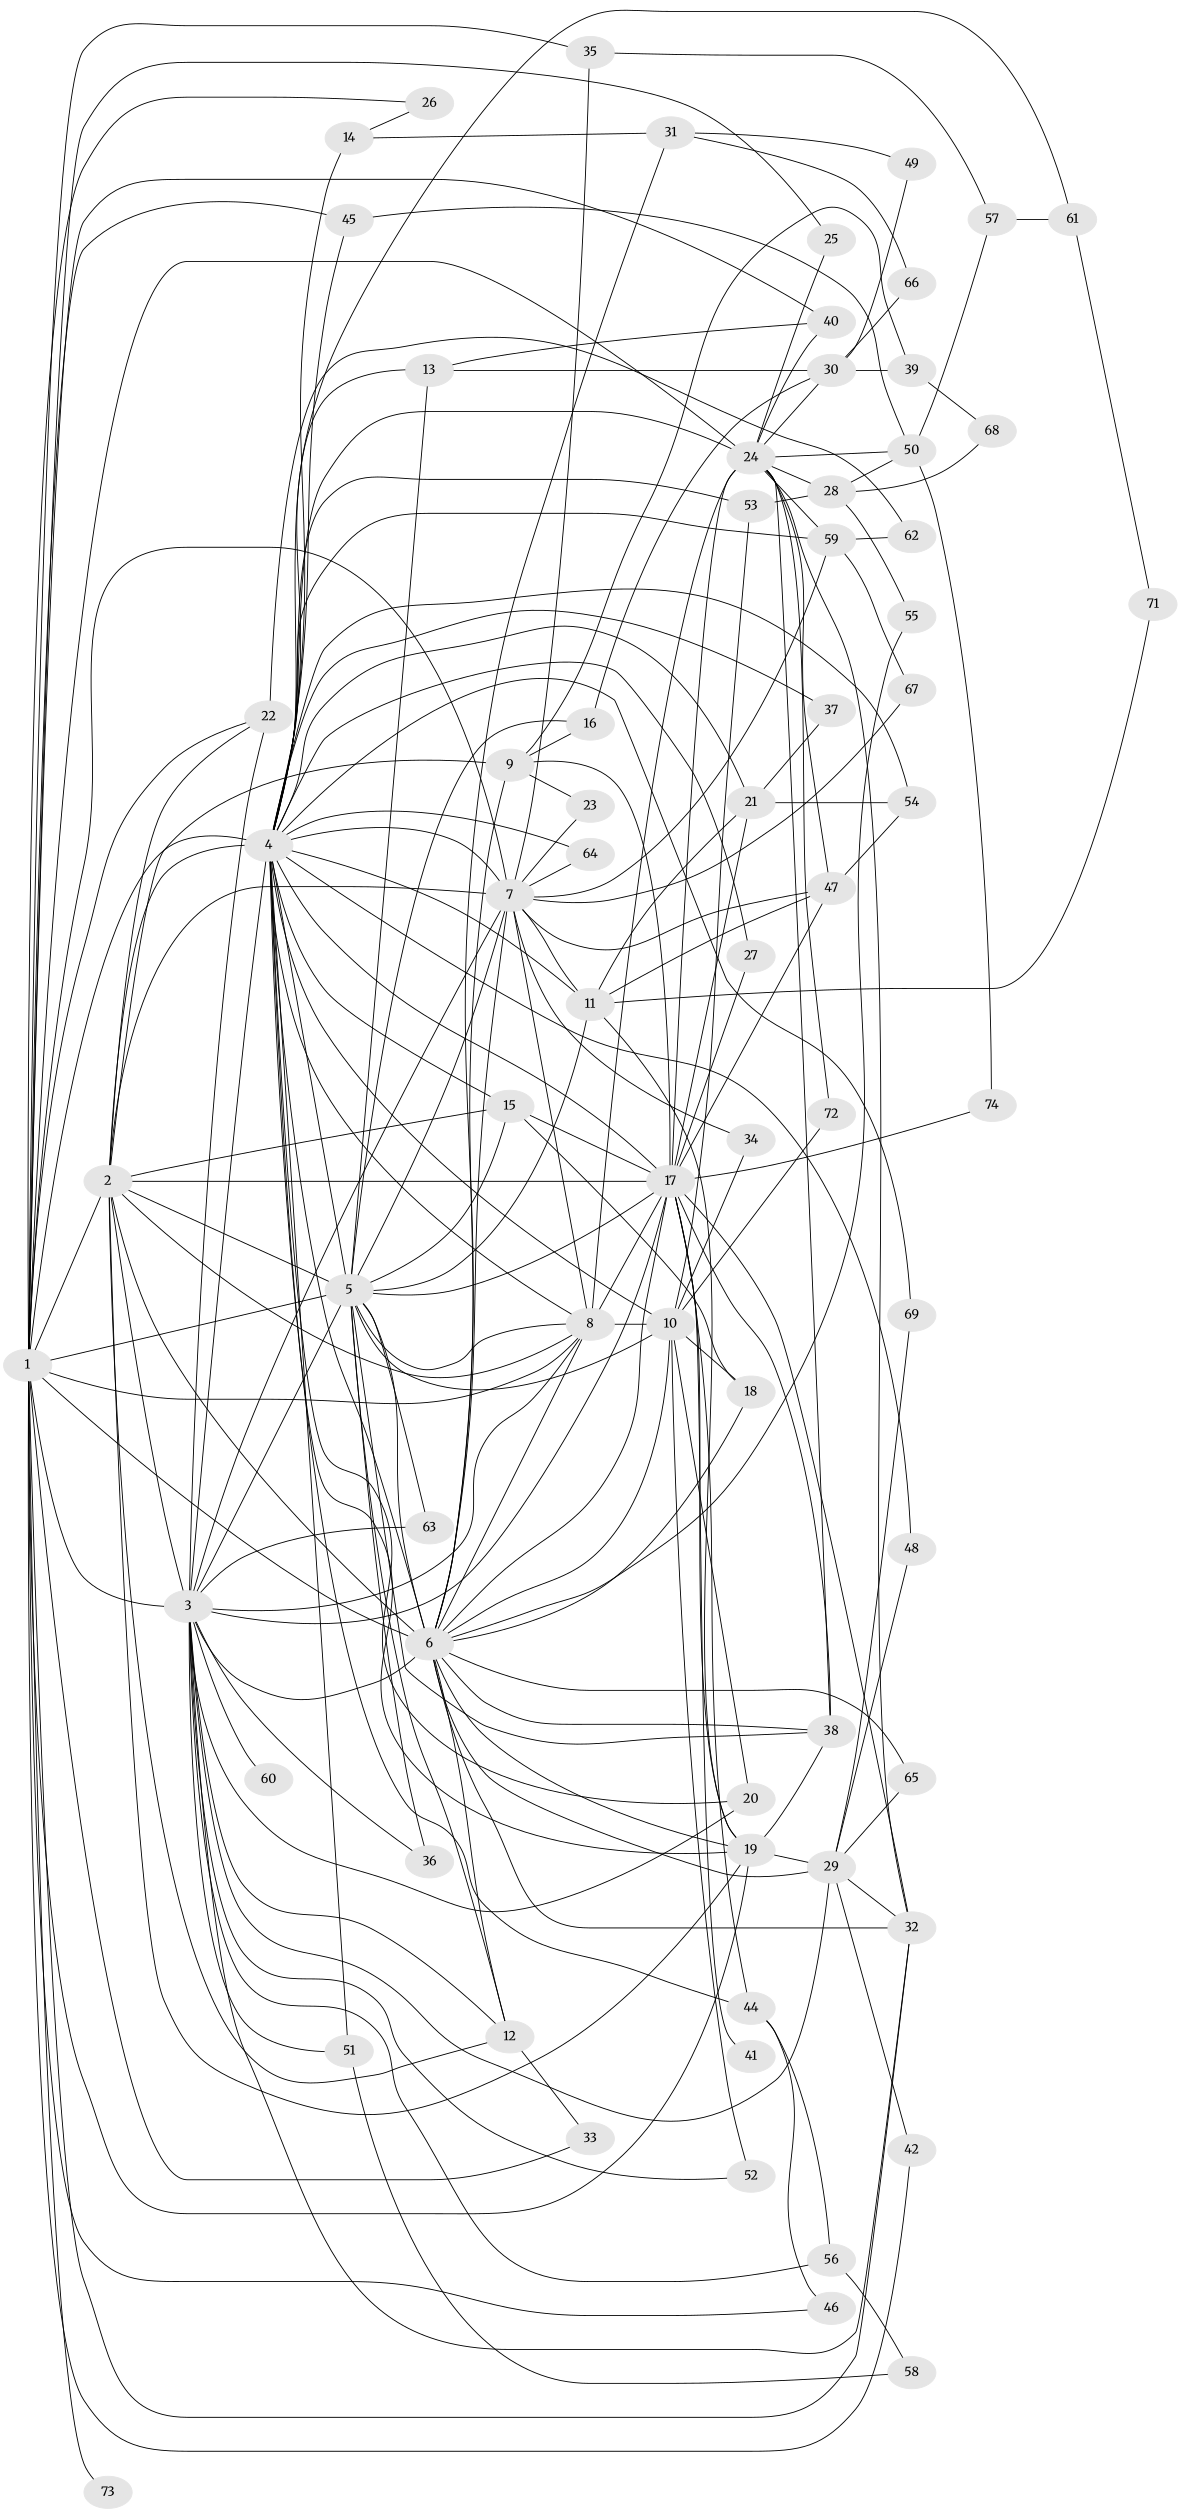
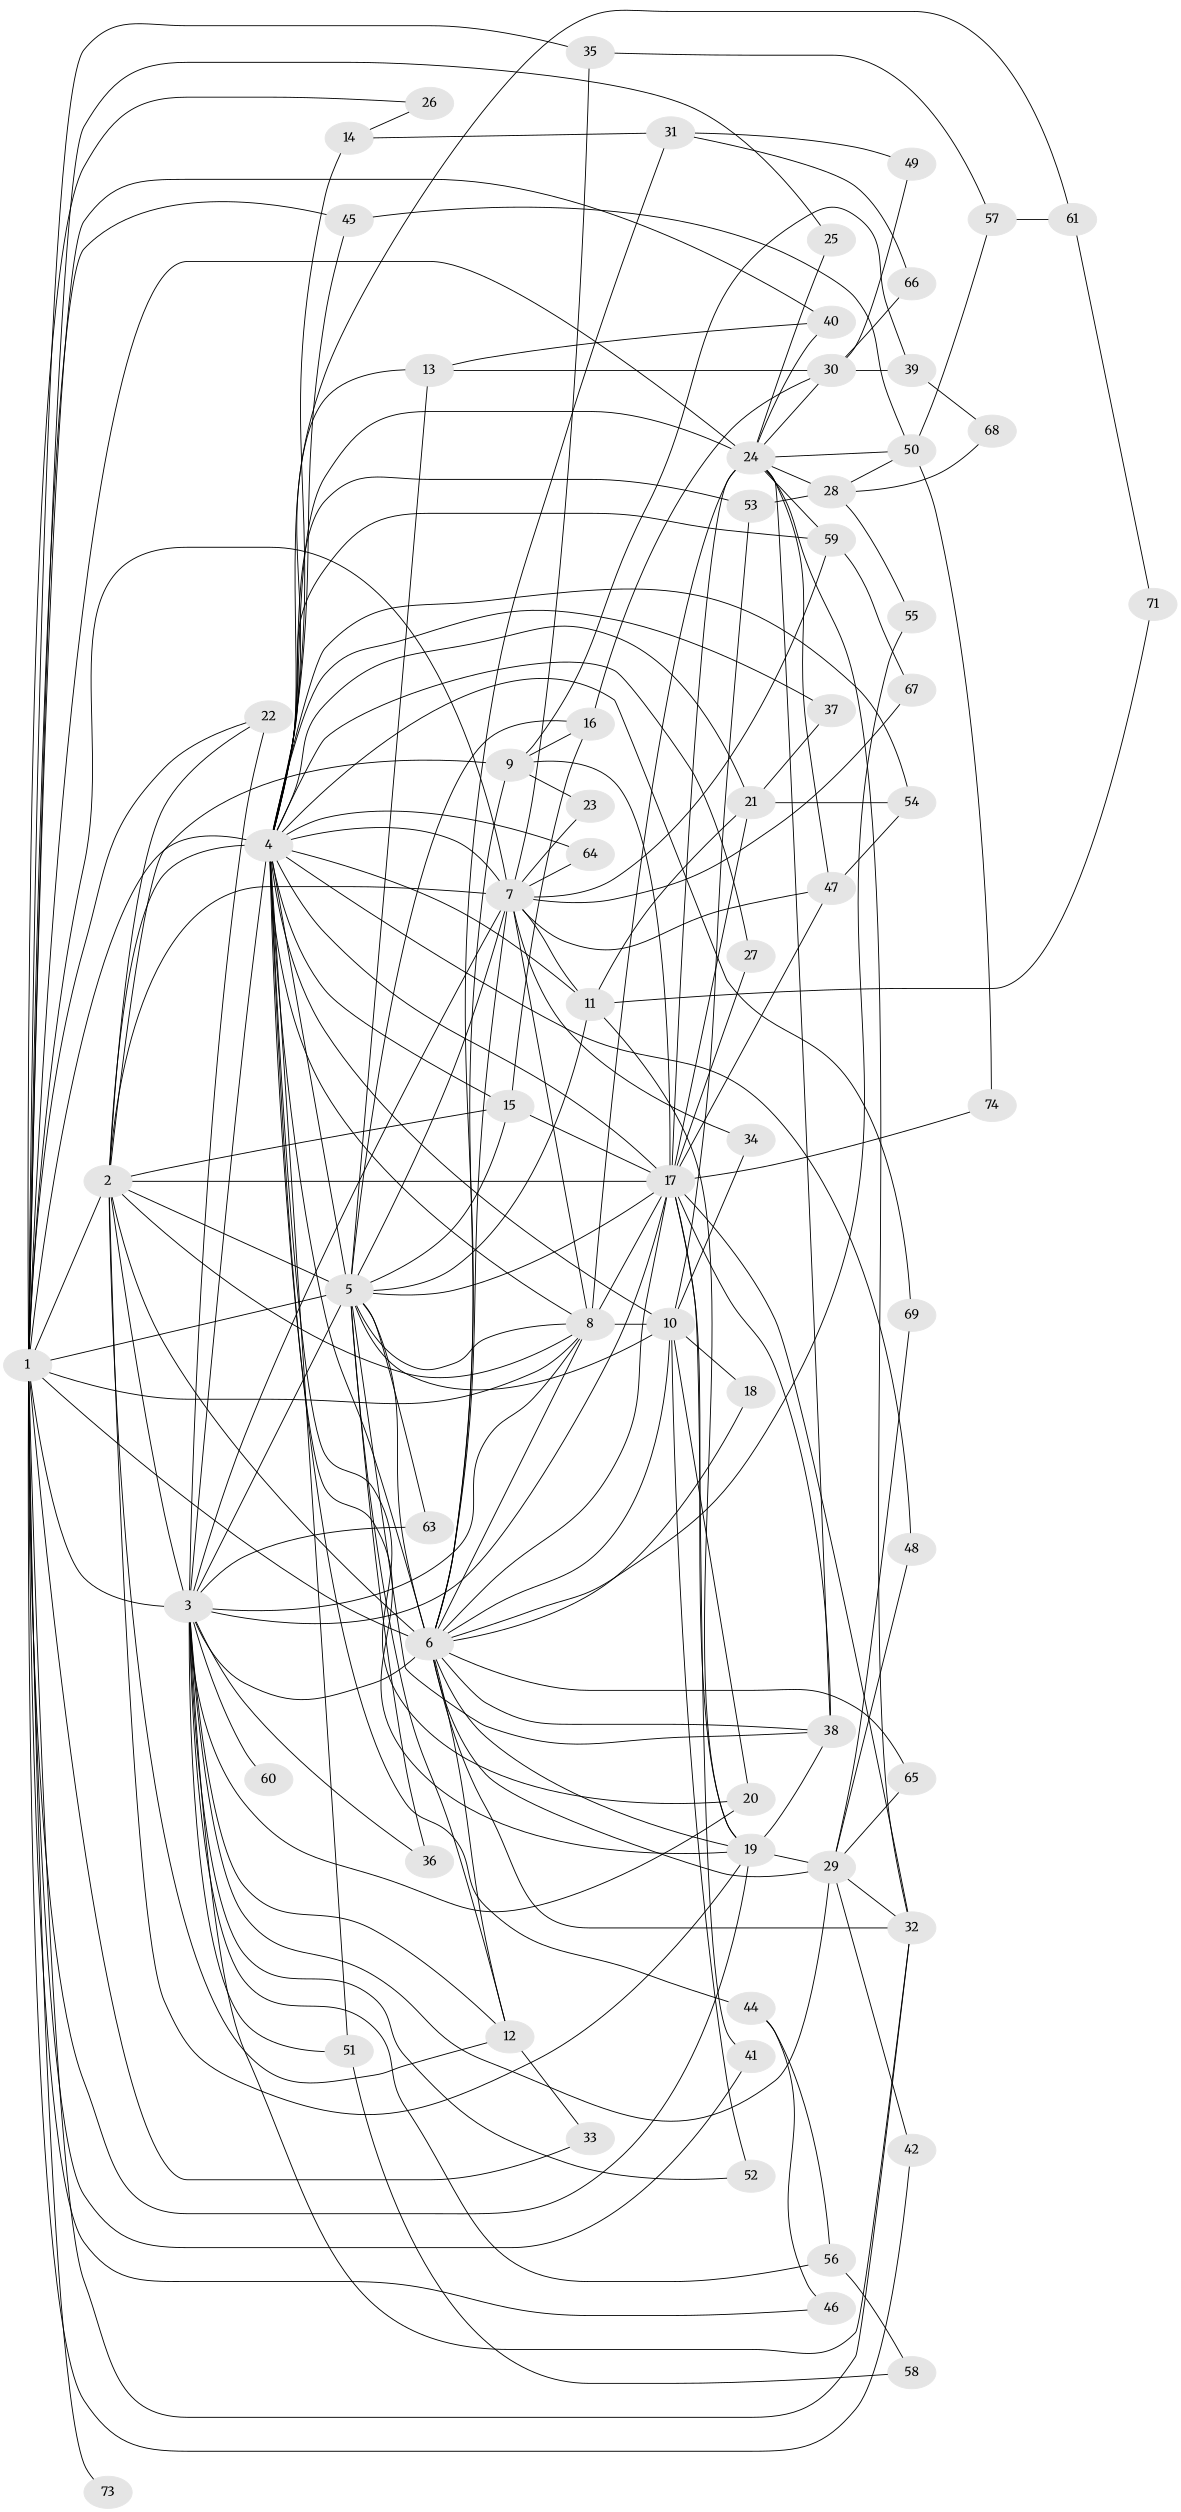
(912, 537) -> none
(703, 944) -> none
(831, 1114) -> none
(632, 1228) -> (537, 913)
(712, 1615) -> none
none -> (74, 2162)
